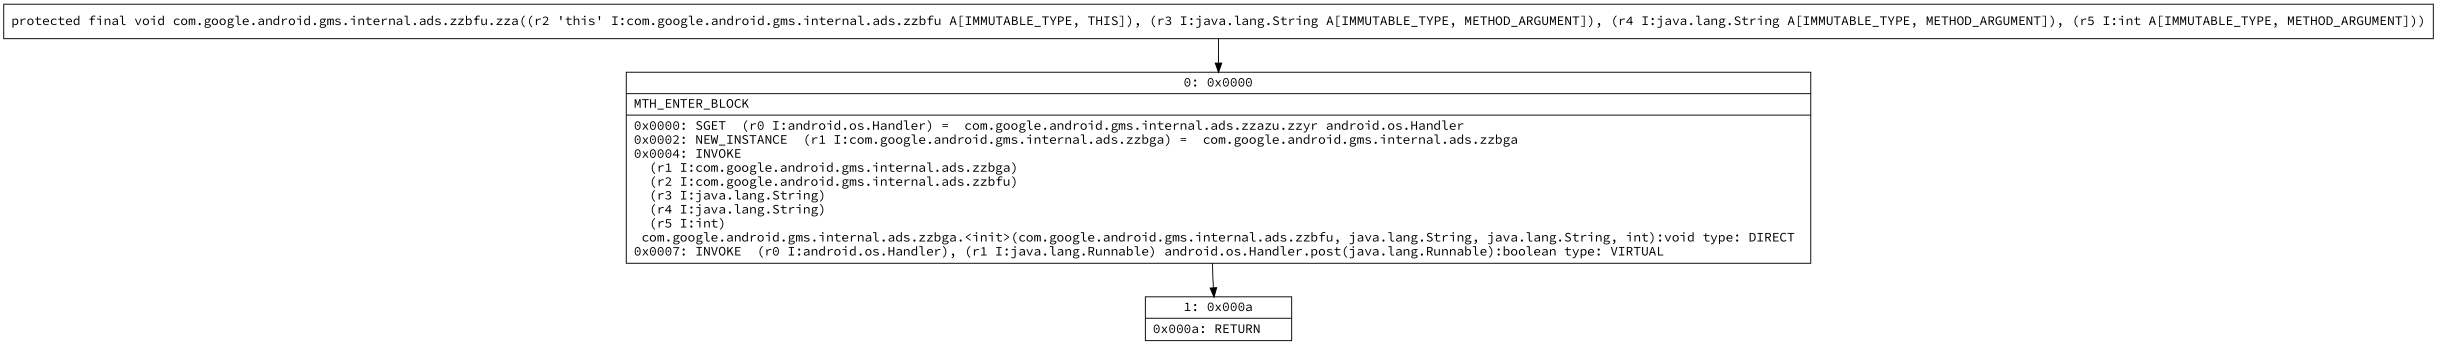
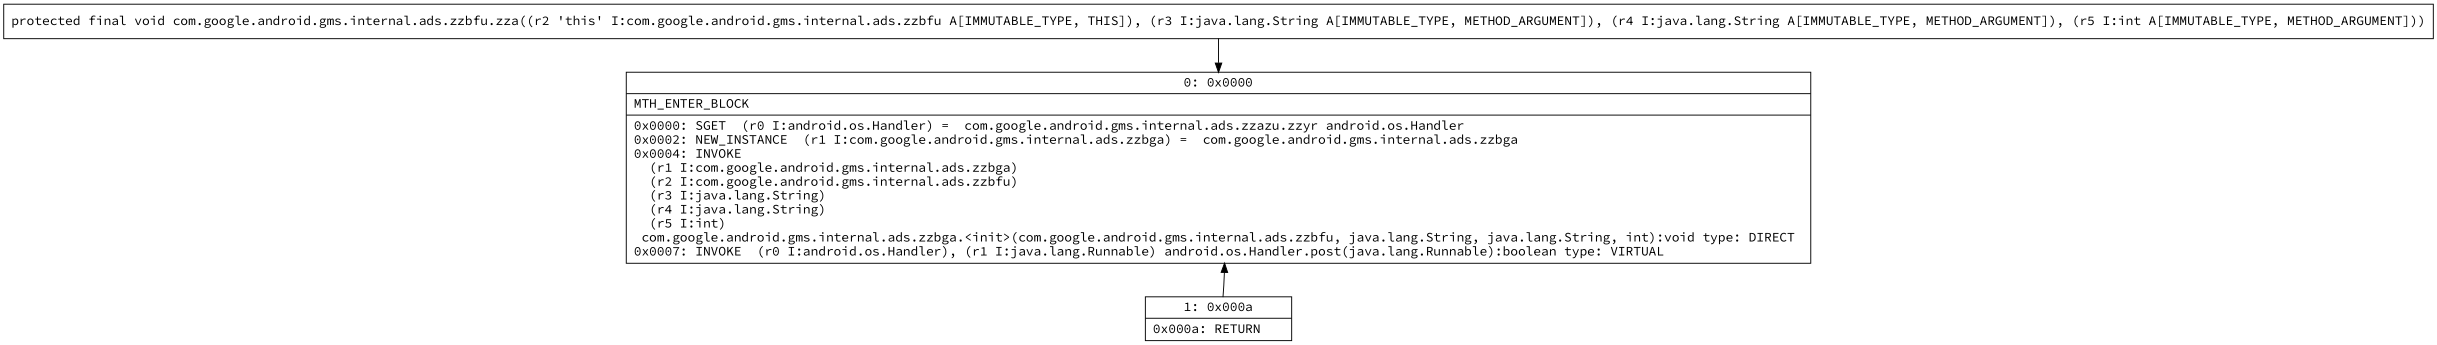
(1213, 275) -> (1224, 285)
